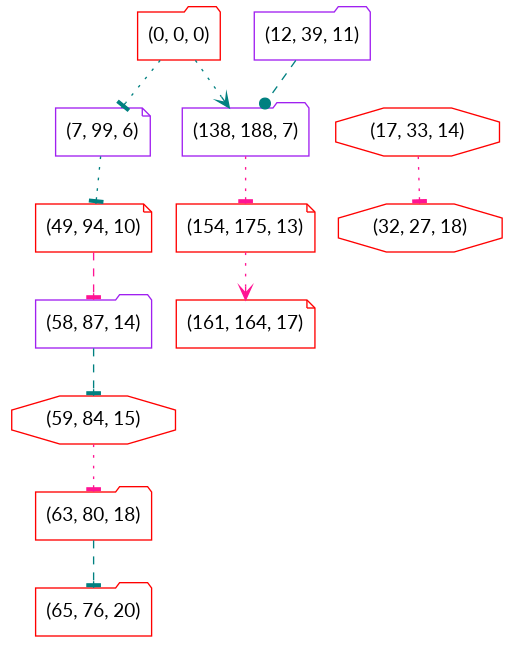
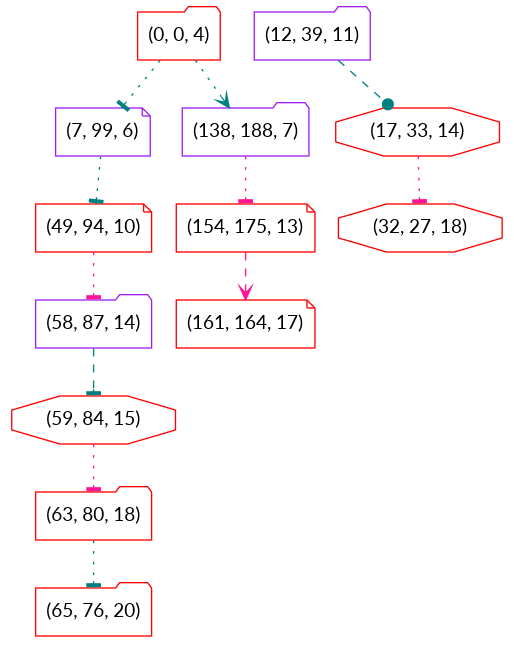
(179, 36) -> (179, 36)
(282, 80) -> (361, 80)
(246, 269) -> (246, 269)
(94, 273) -> (94, 273)
(94, 561) -> (94, 561)
